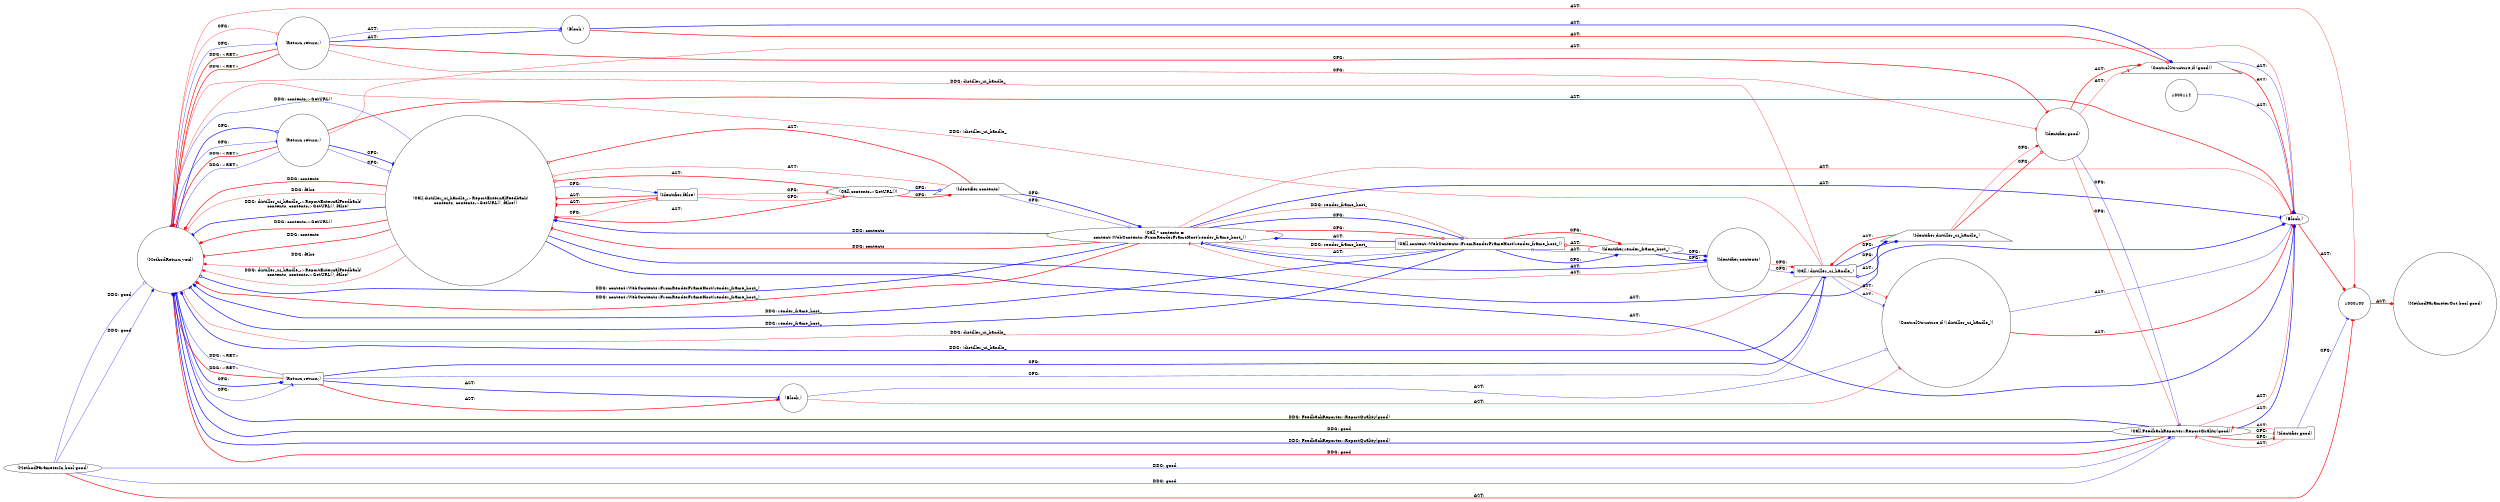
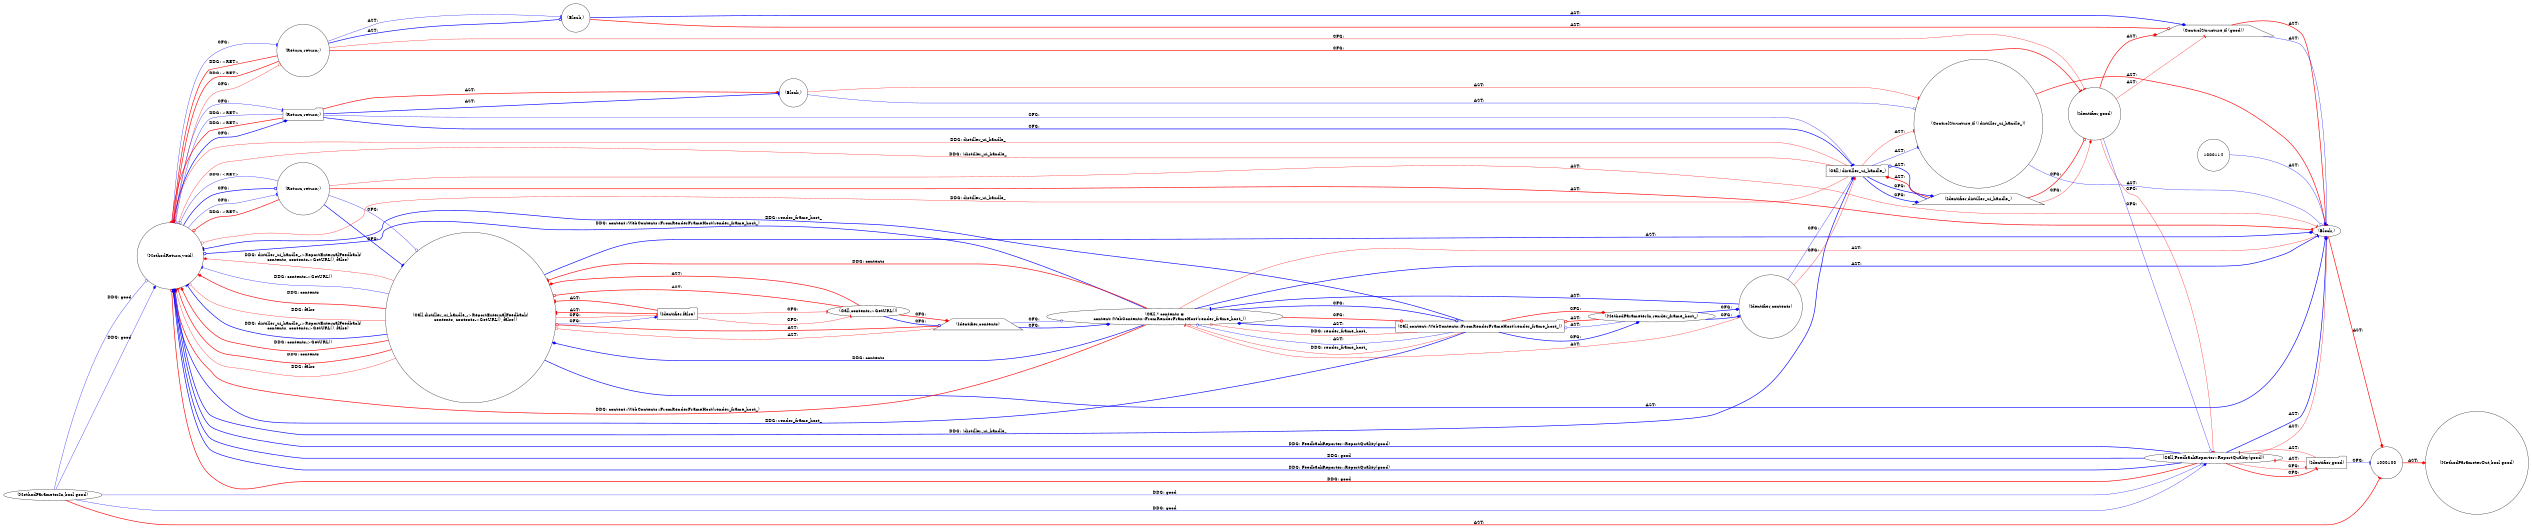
(1293, 8) -> none
(1636, 249) -> (1652, 316)
